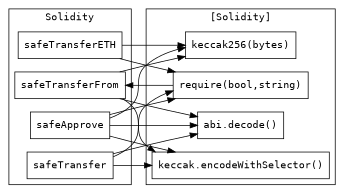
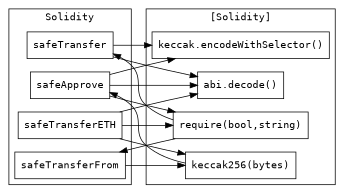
(139, 80) -> (141, 138)
(157, 108) -> (157, 103)
(141, 111) -> (139, 94)
(138, 122) -> none
